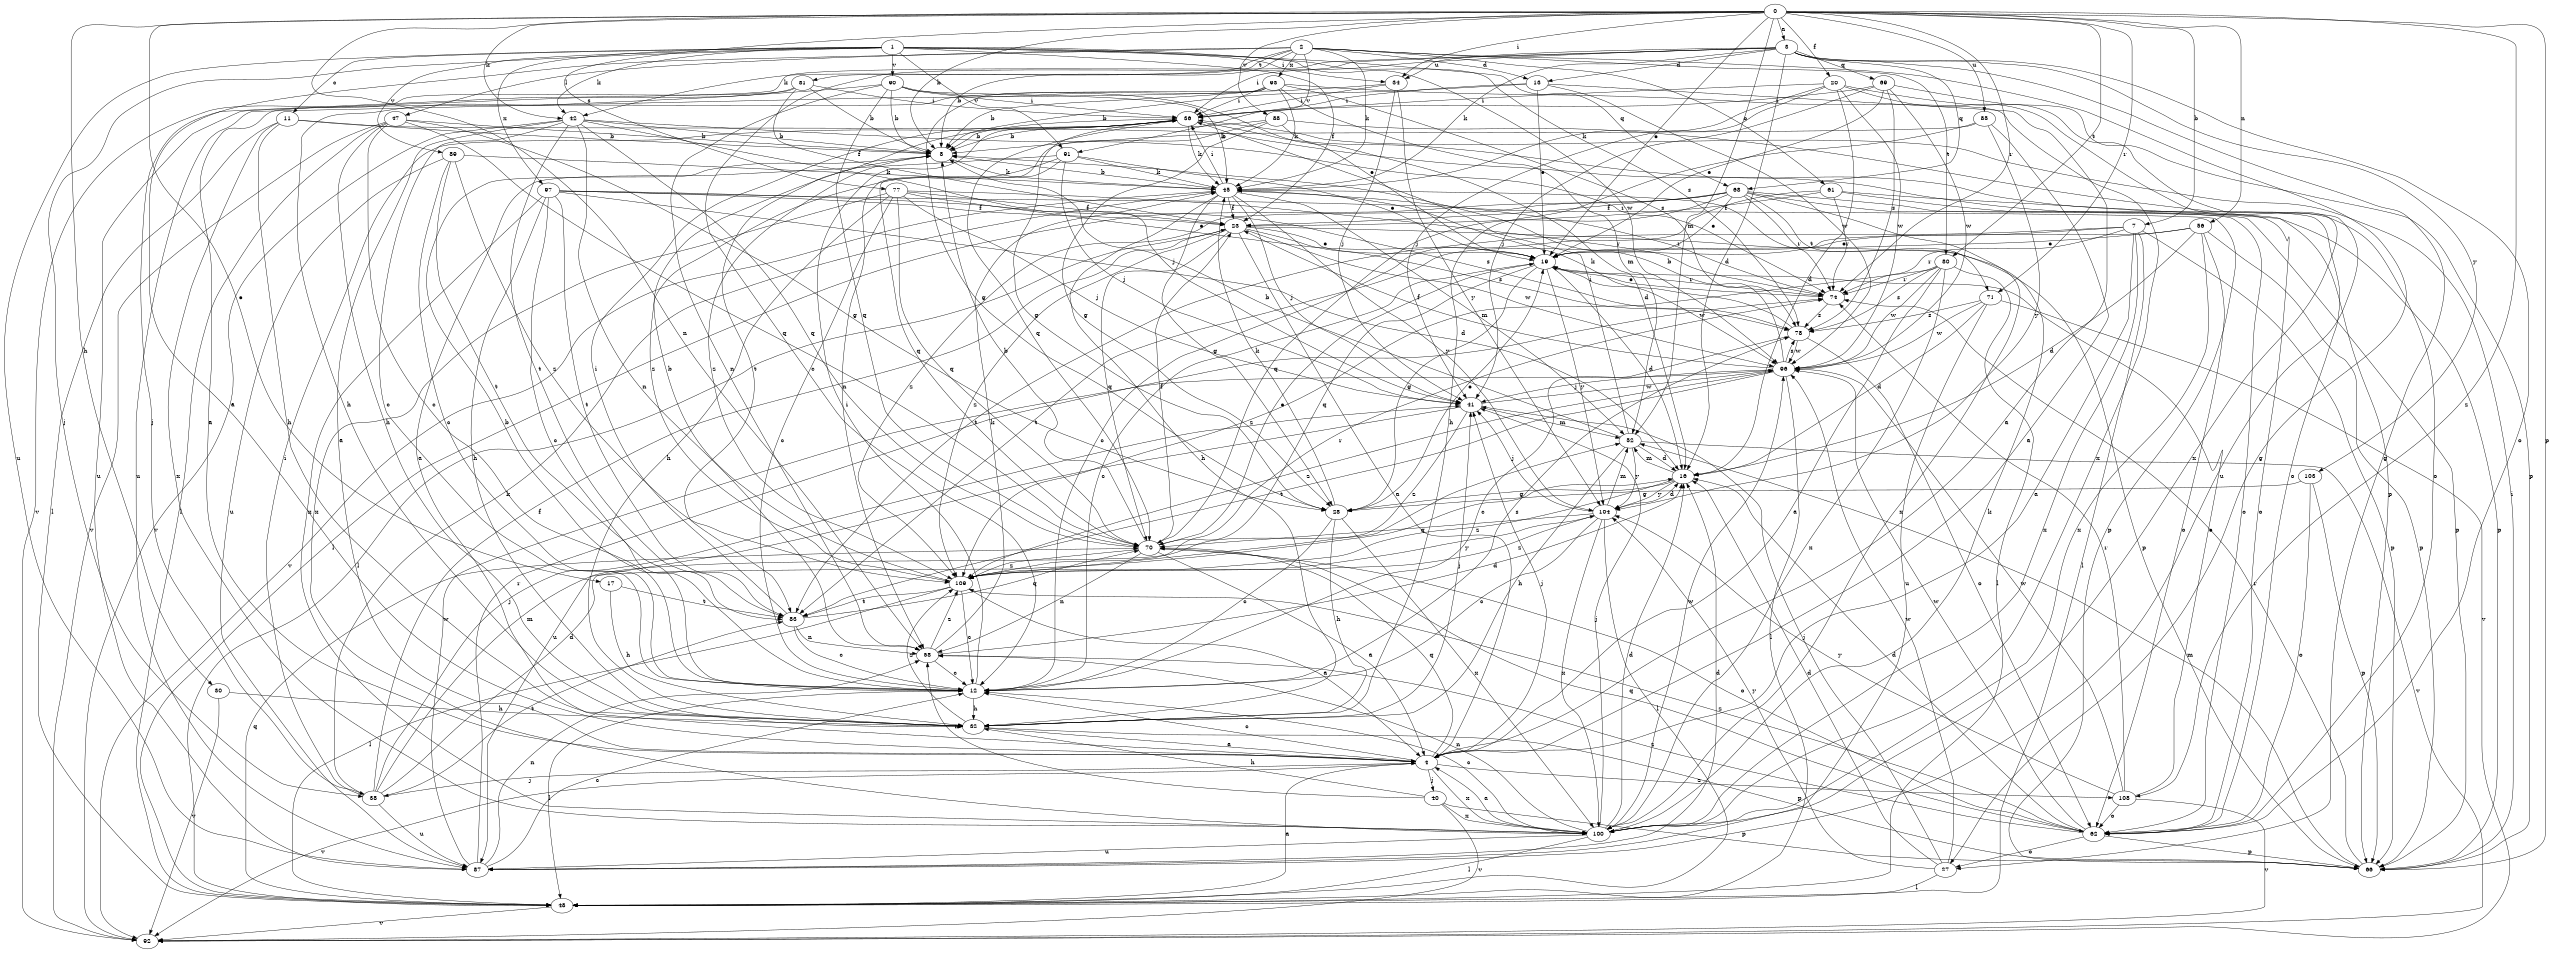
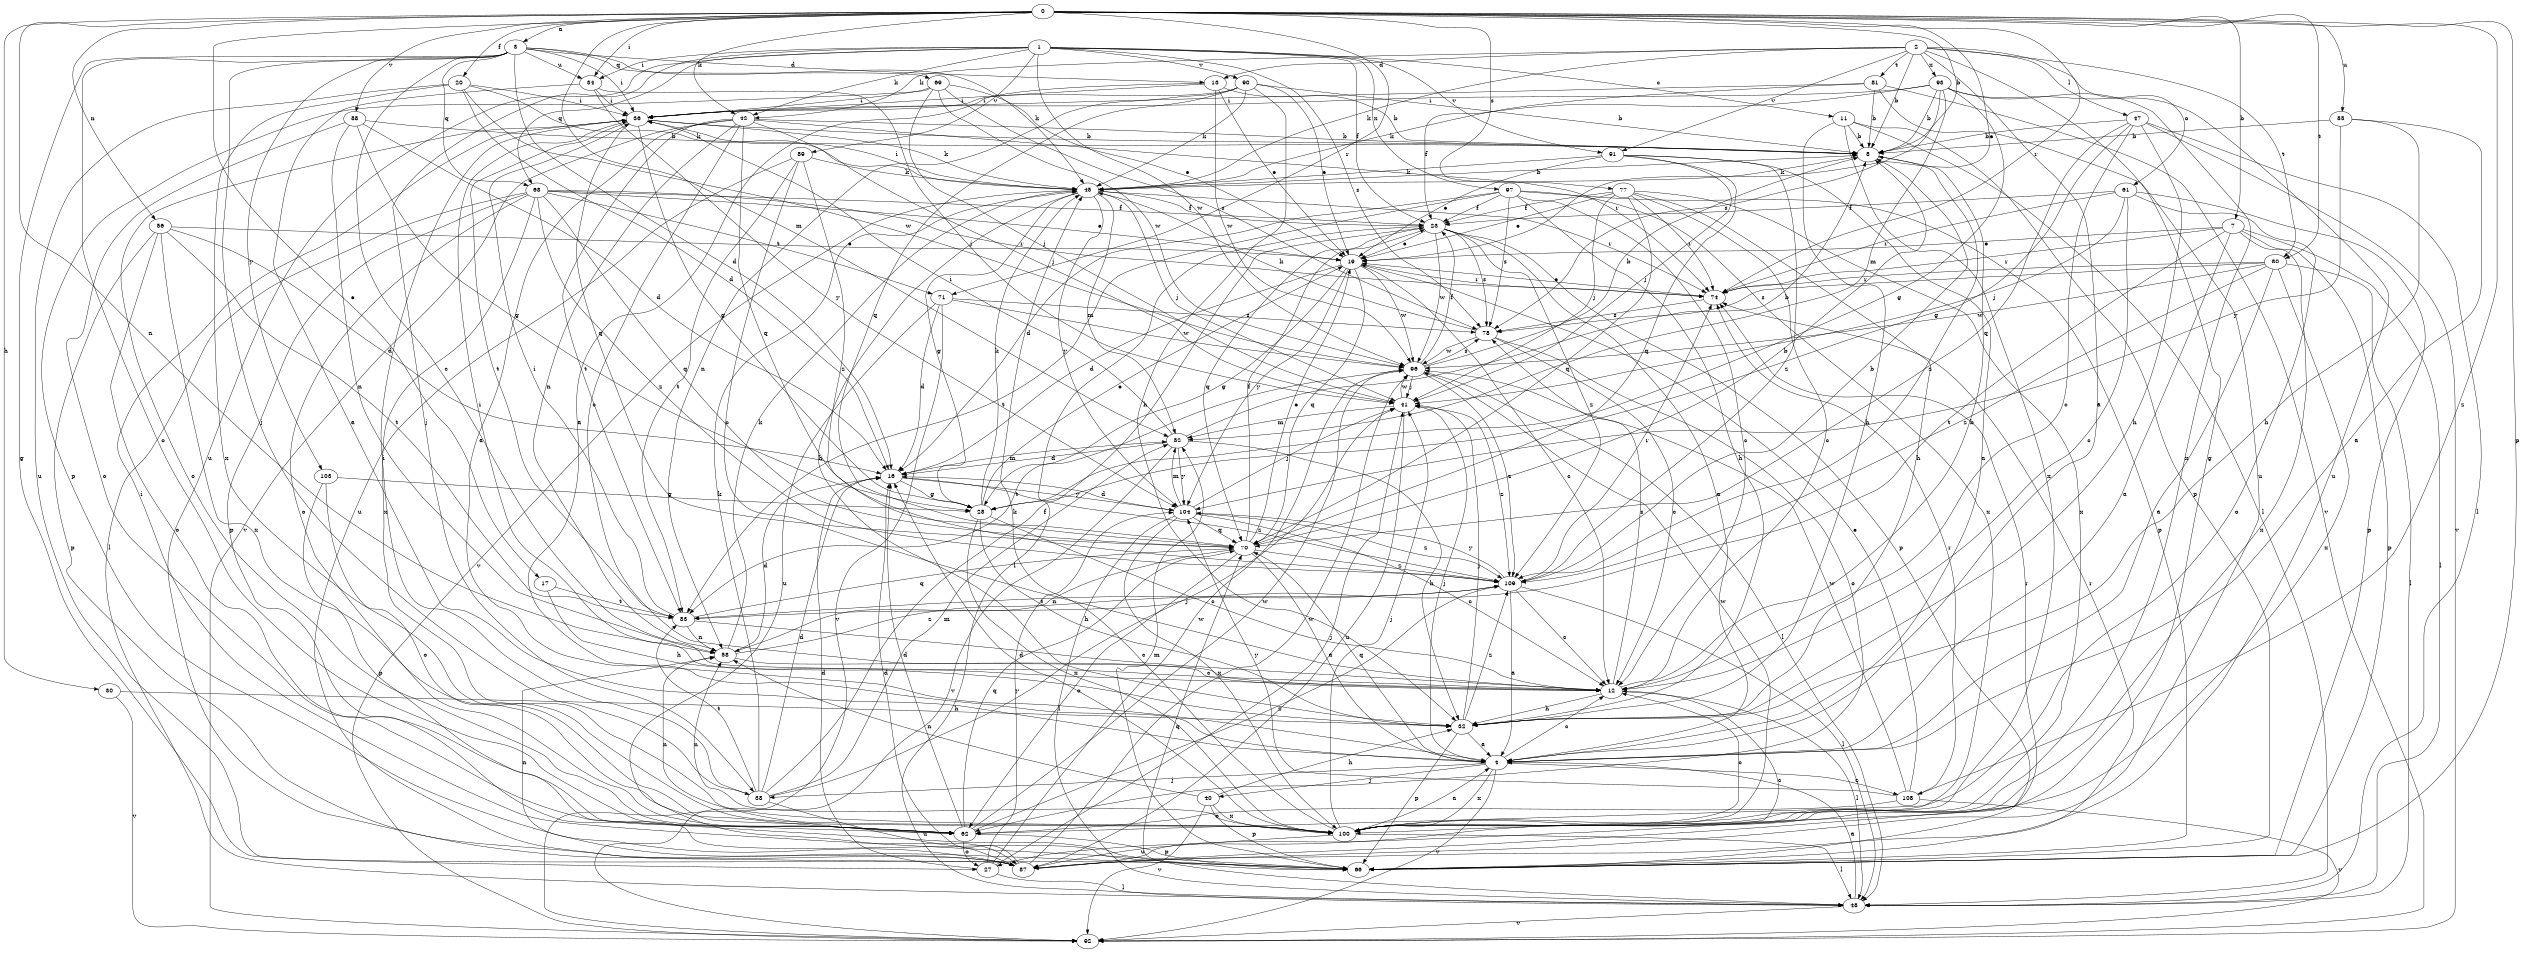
(1518, 175) -> (1736, 351)
(1653, 745) -> (665, 745)
